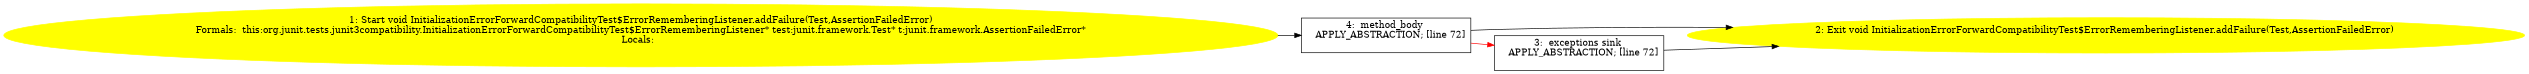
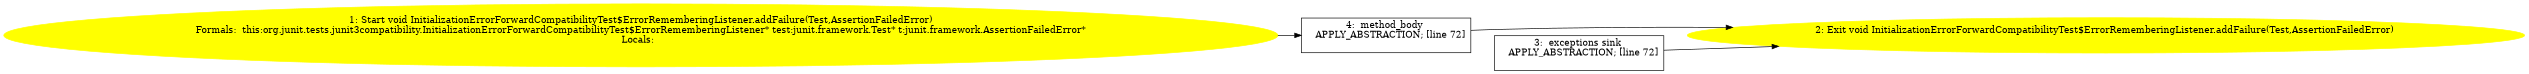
(1479, 44) -> none
